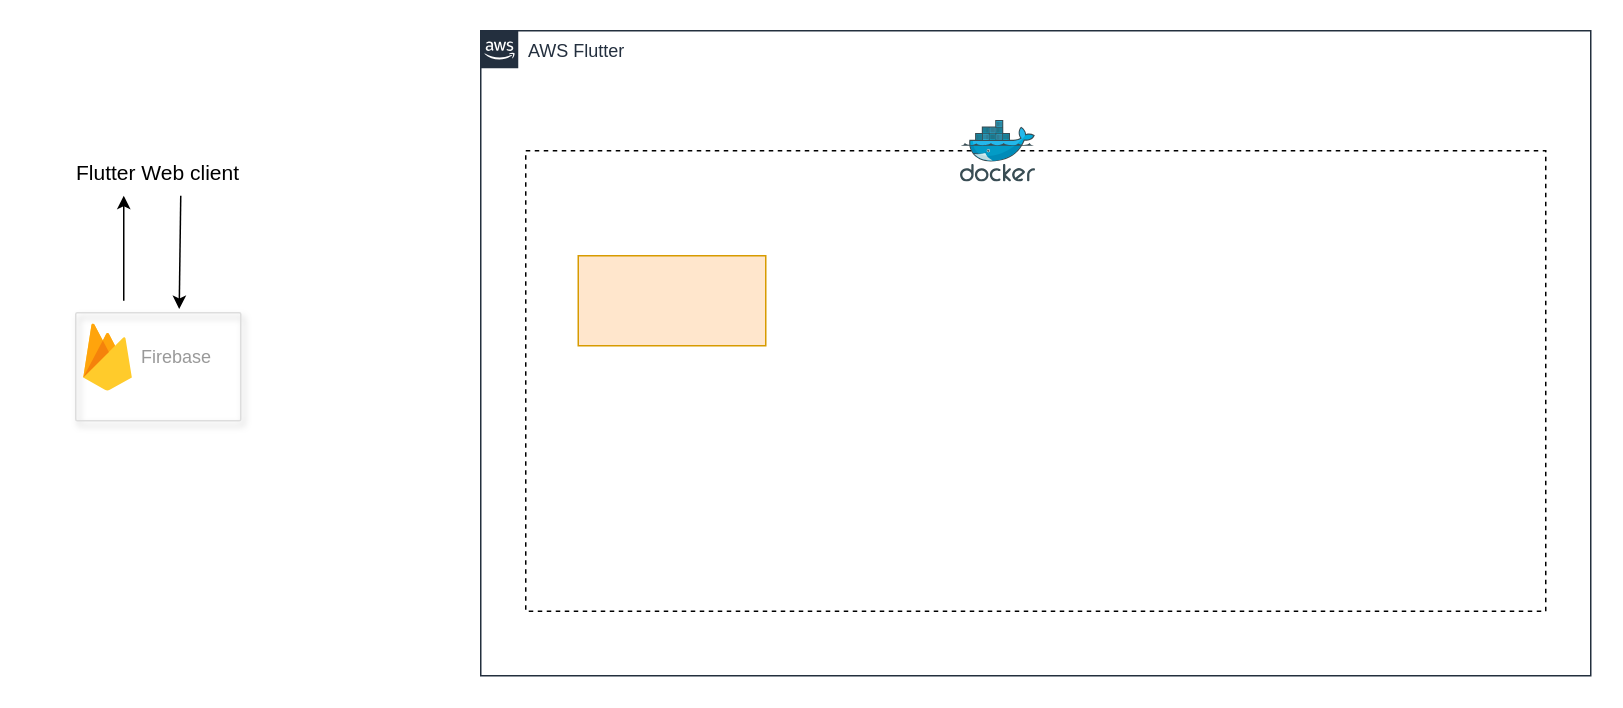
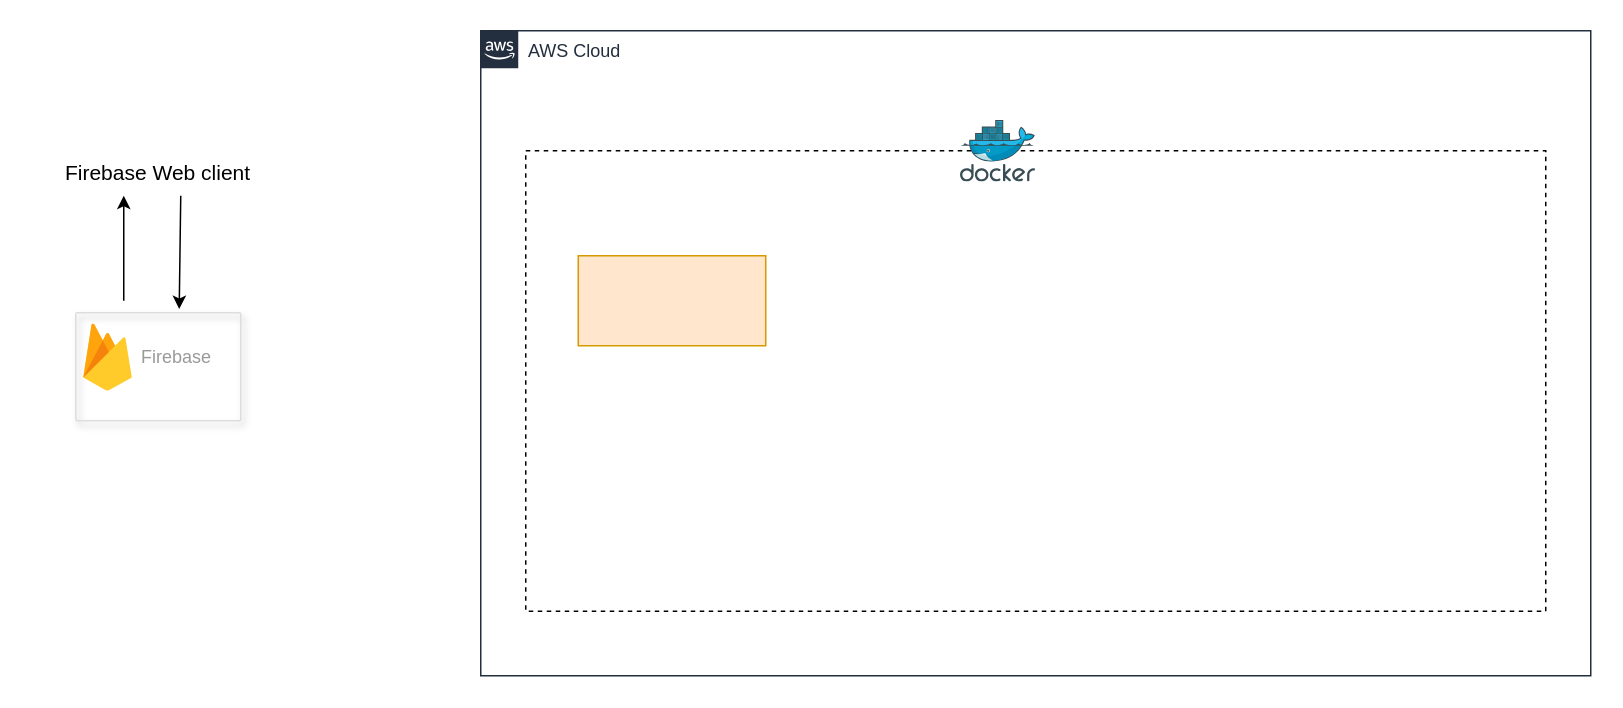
(580, 52) -> (569, 52)
(158, 173) -> (158, 173)
